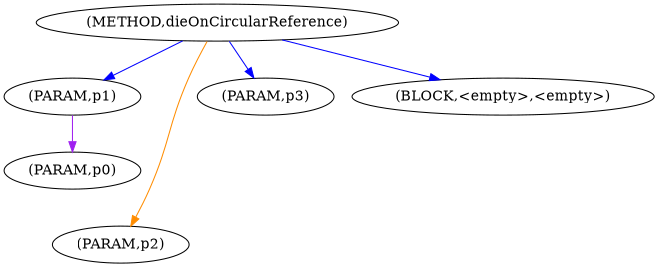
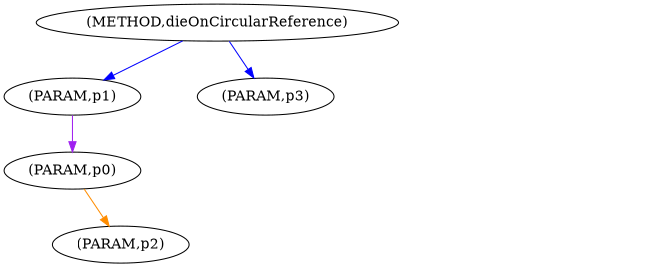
(503, 97) -> none
(170, 129) -> (94, 203)
